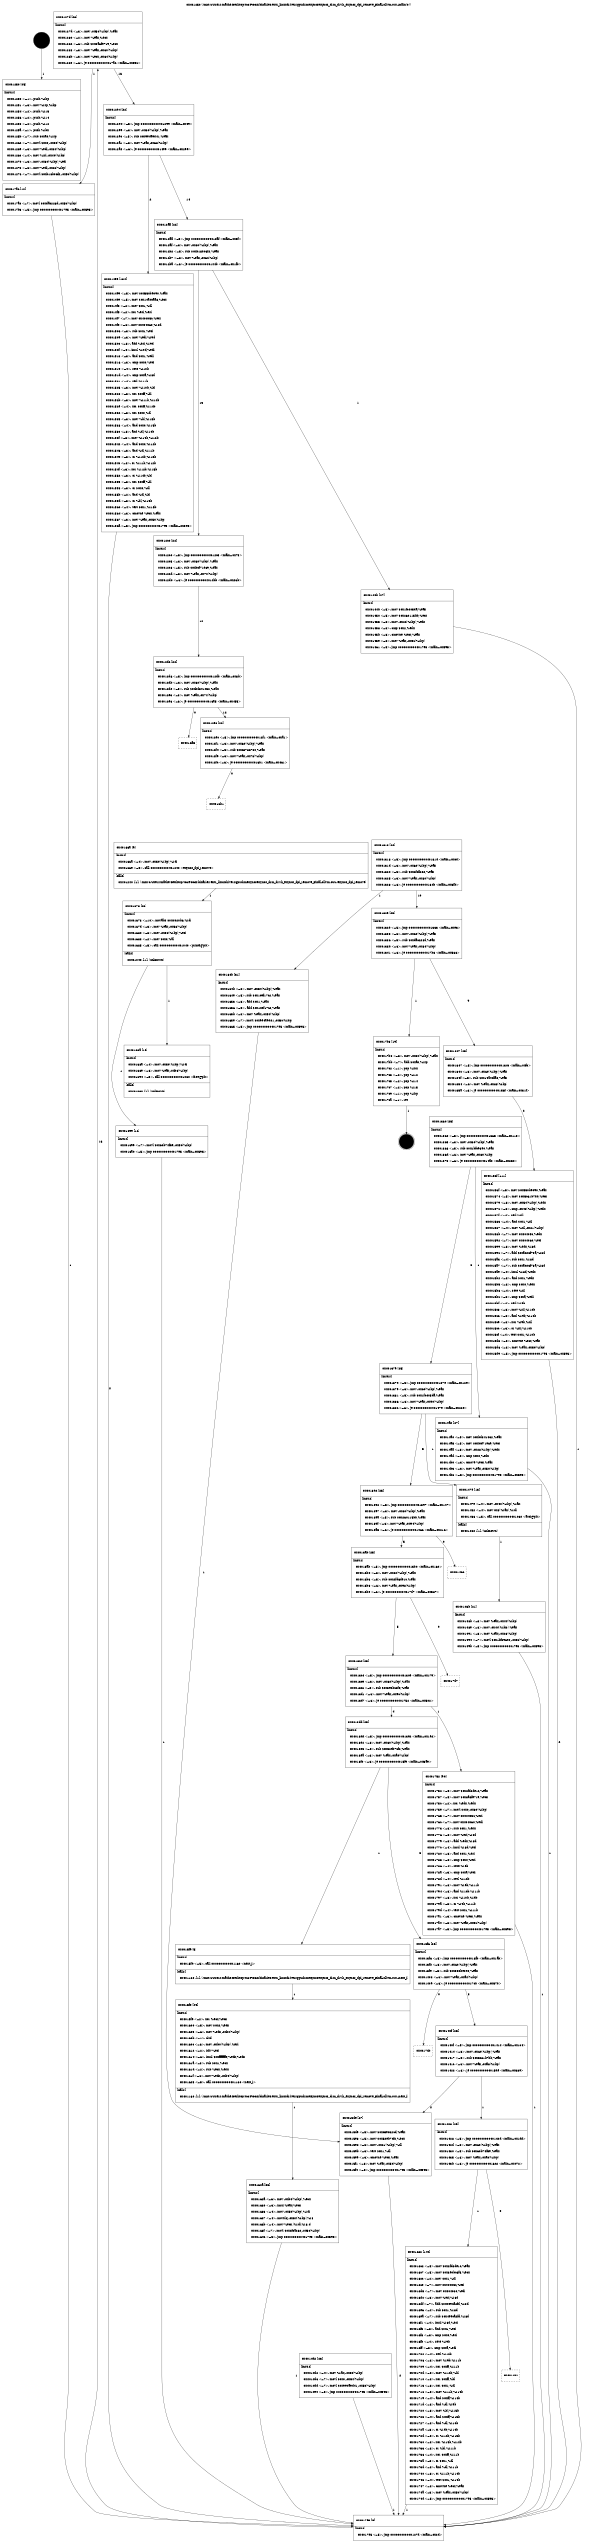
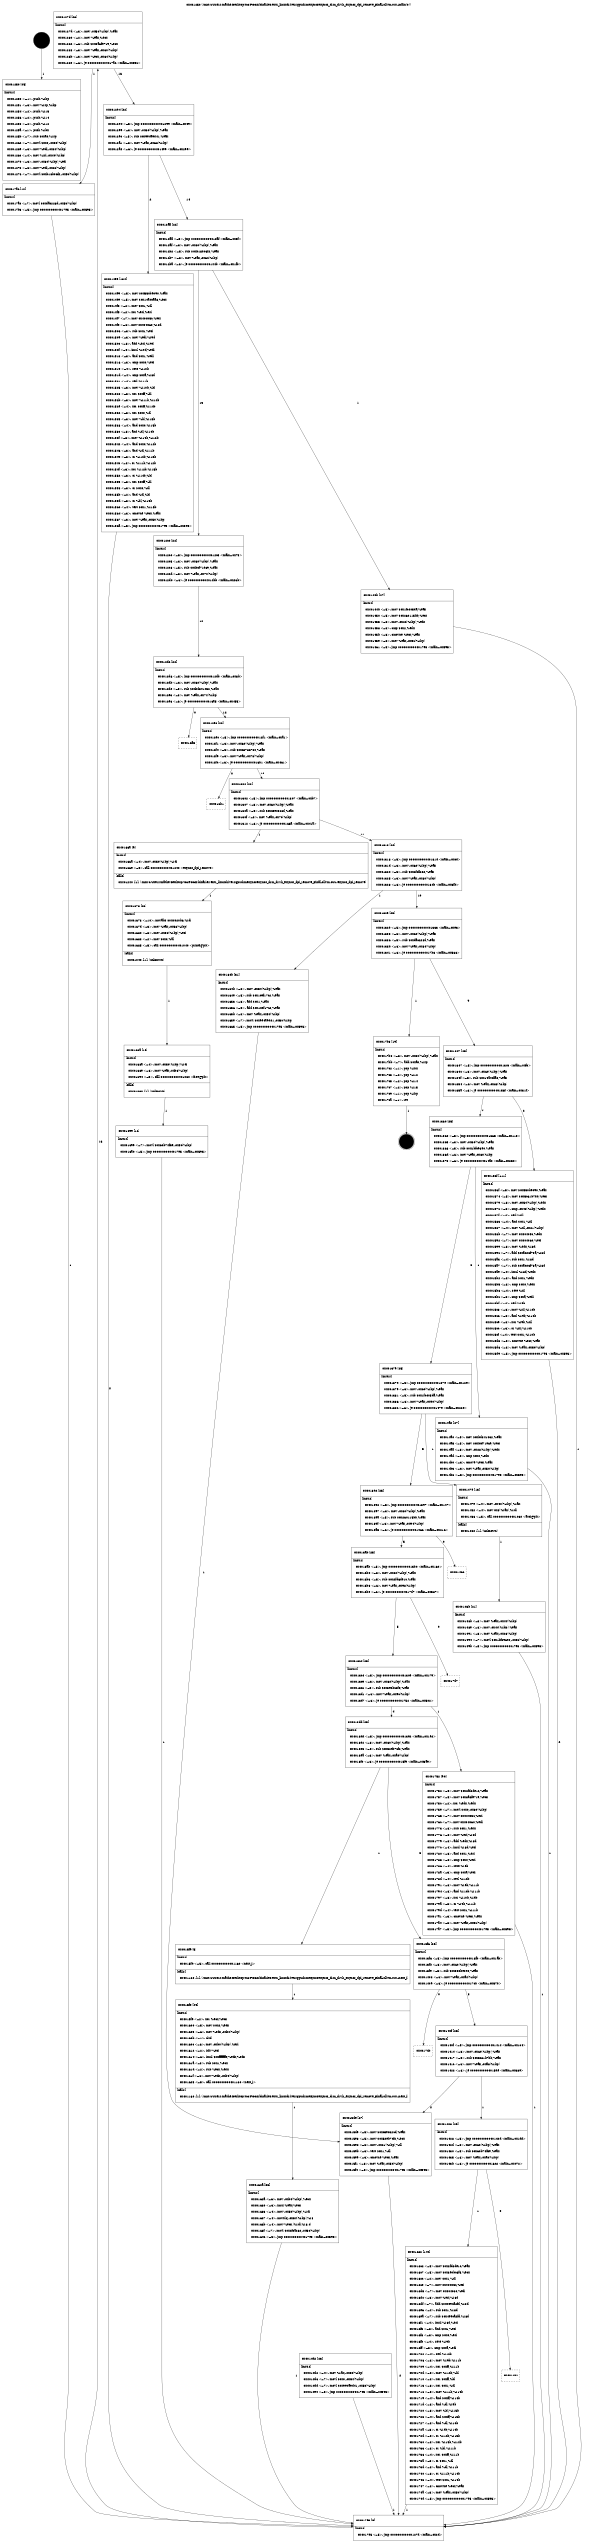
none -> (274, 804)
(117, 1046) -> (164, 1110)
none -> (482, 1105)
